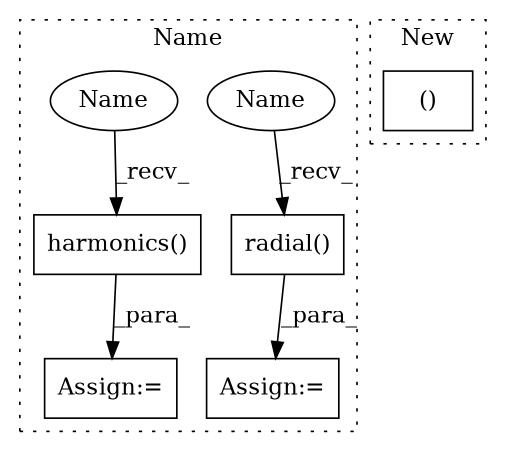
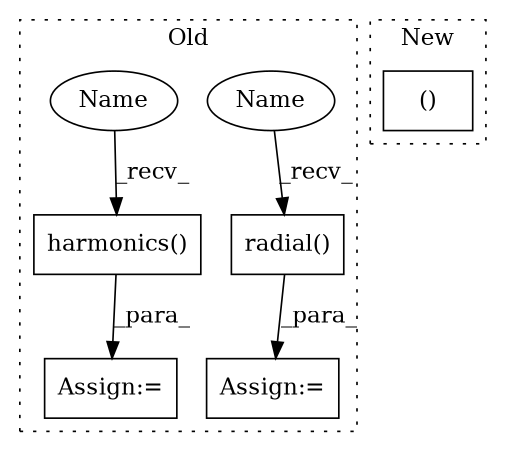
(188, 39) -> (188, 39)
